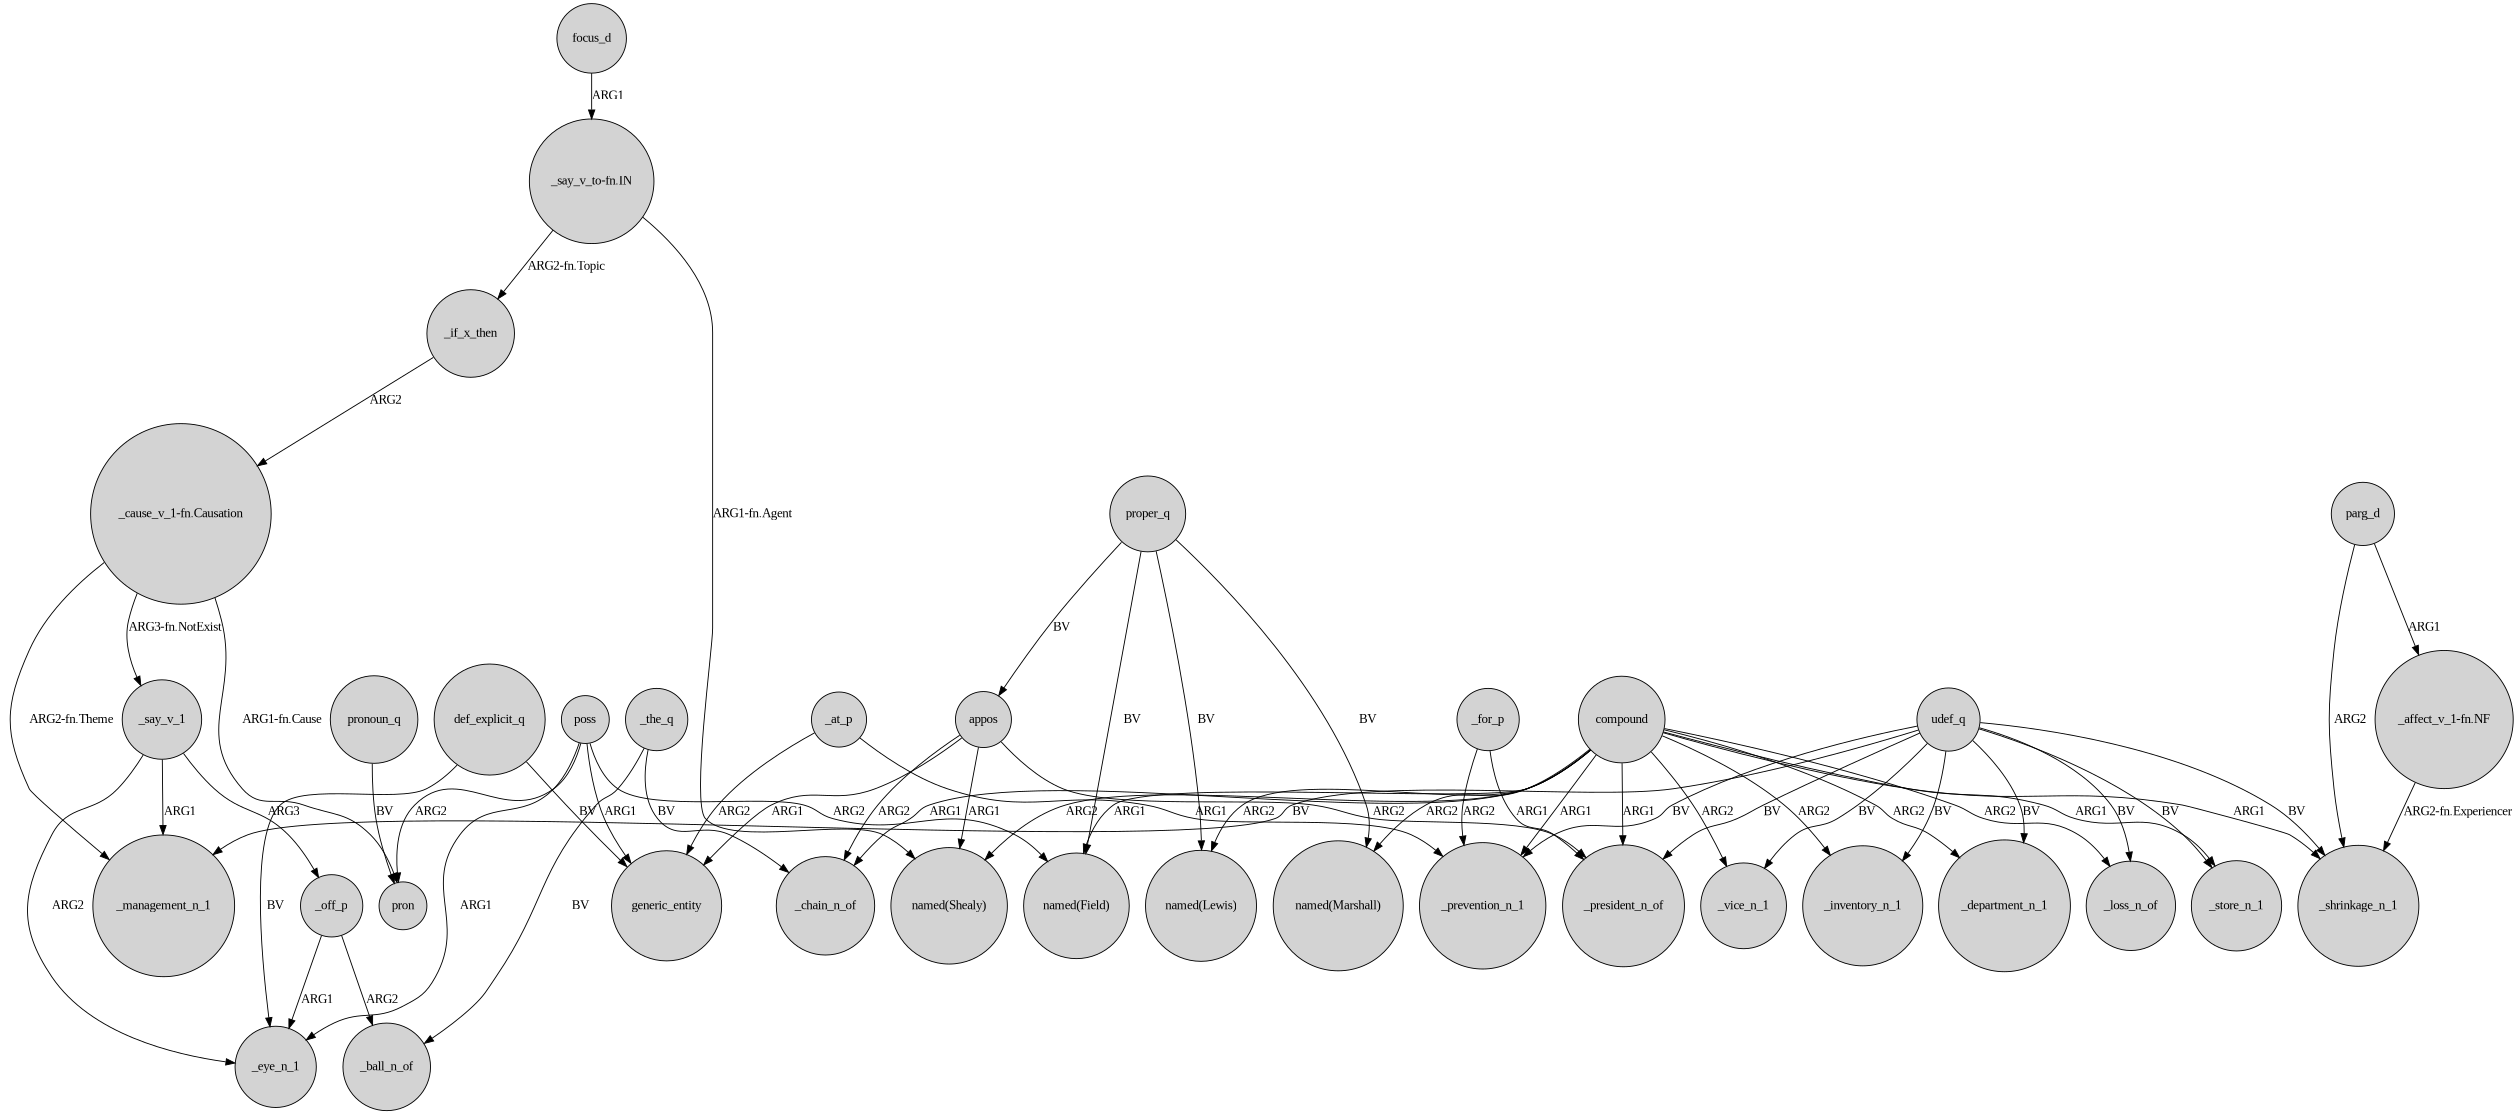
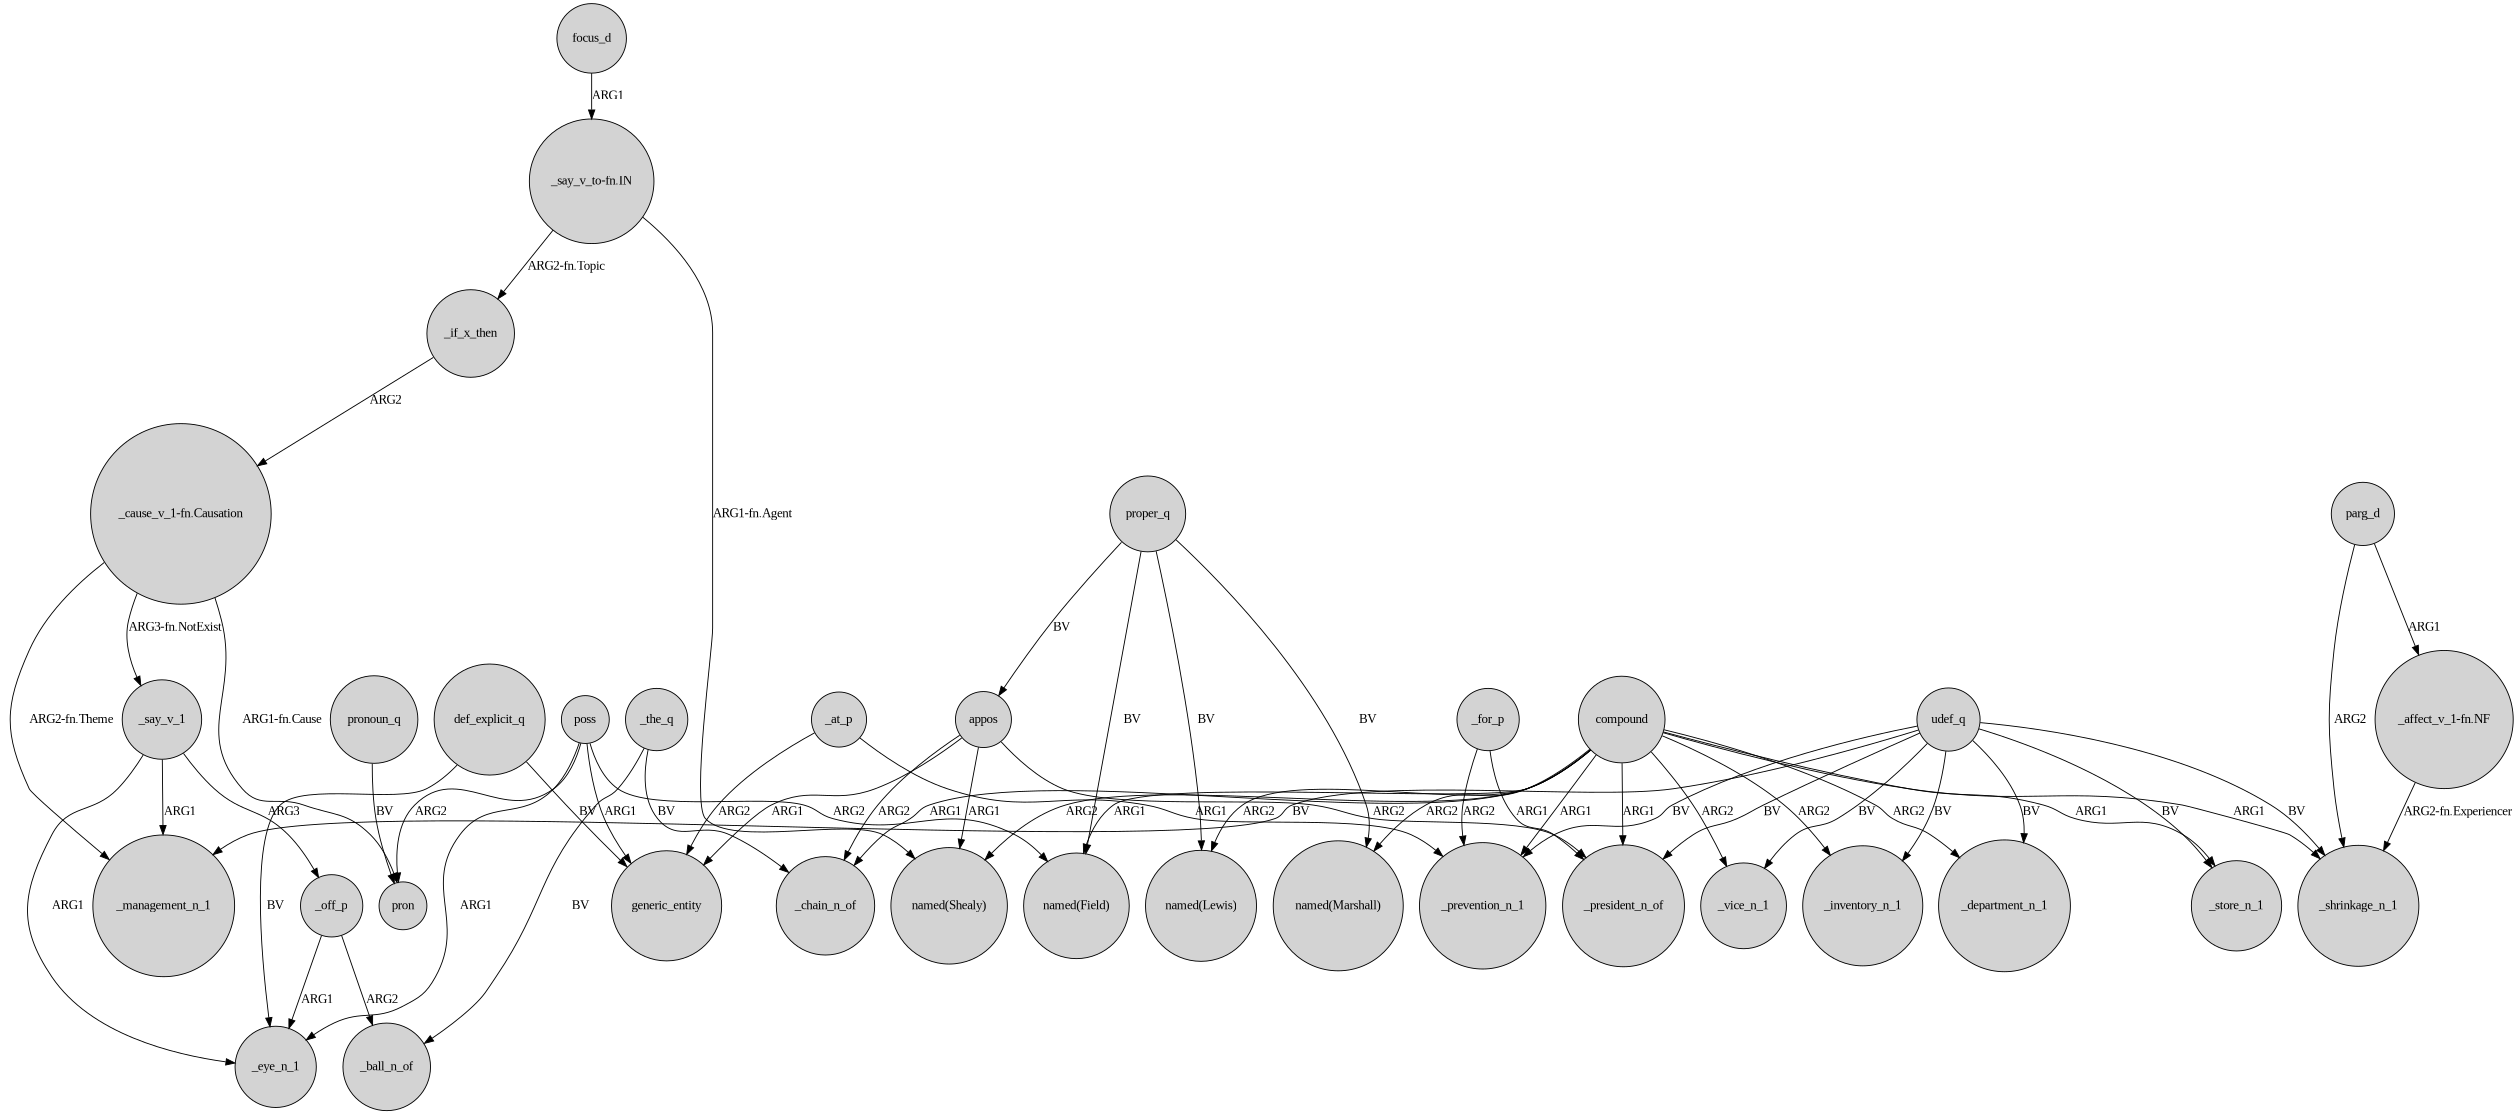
(68, 906) -> (68, 906)
(2131, 906) -> none
